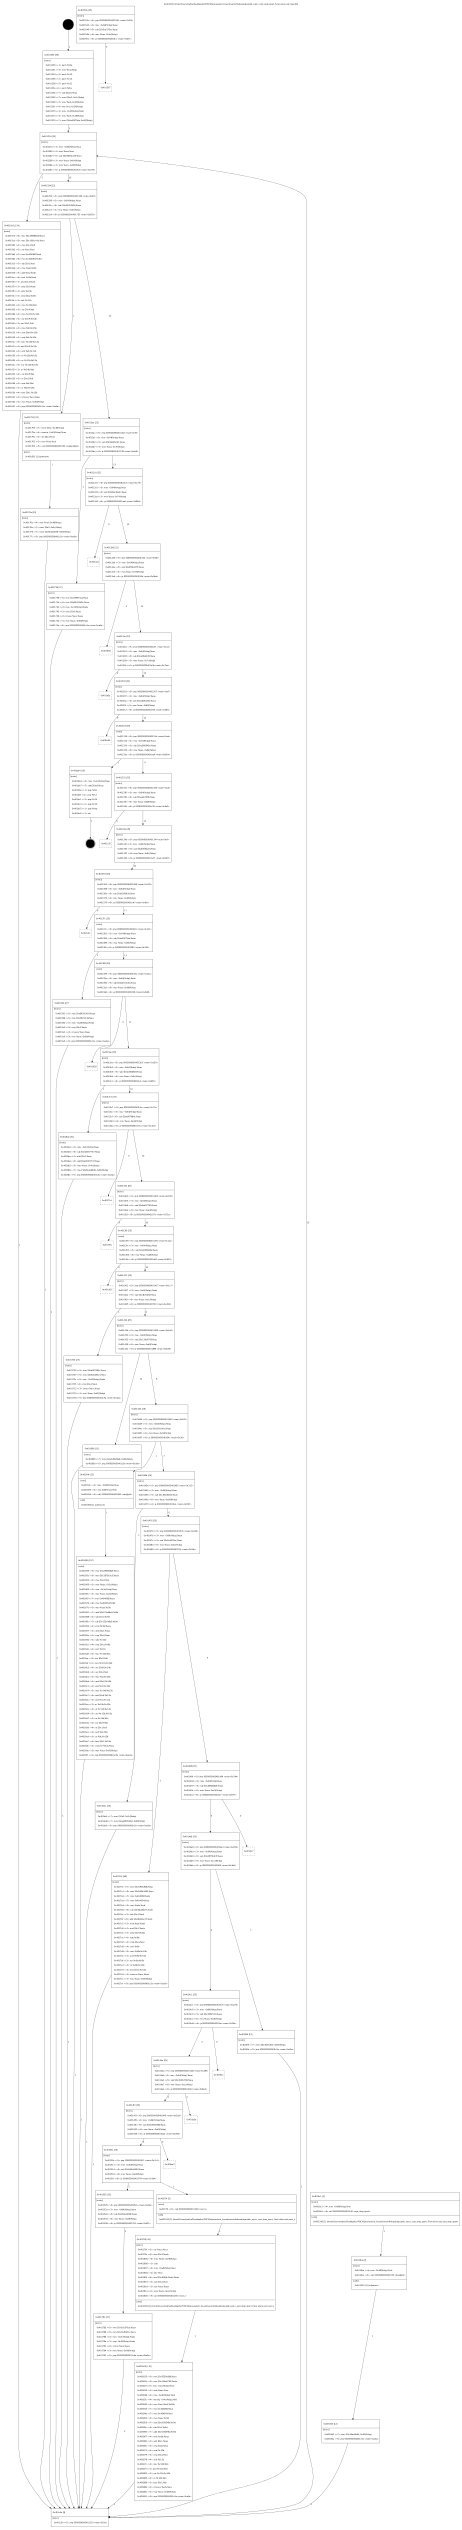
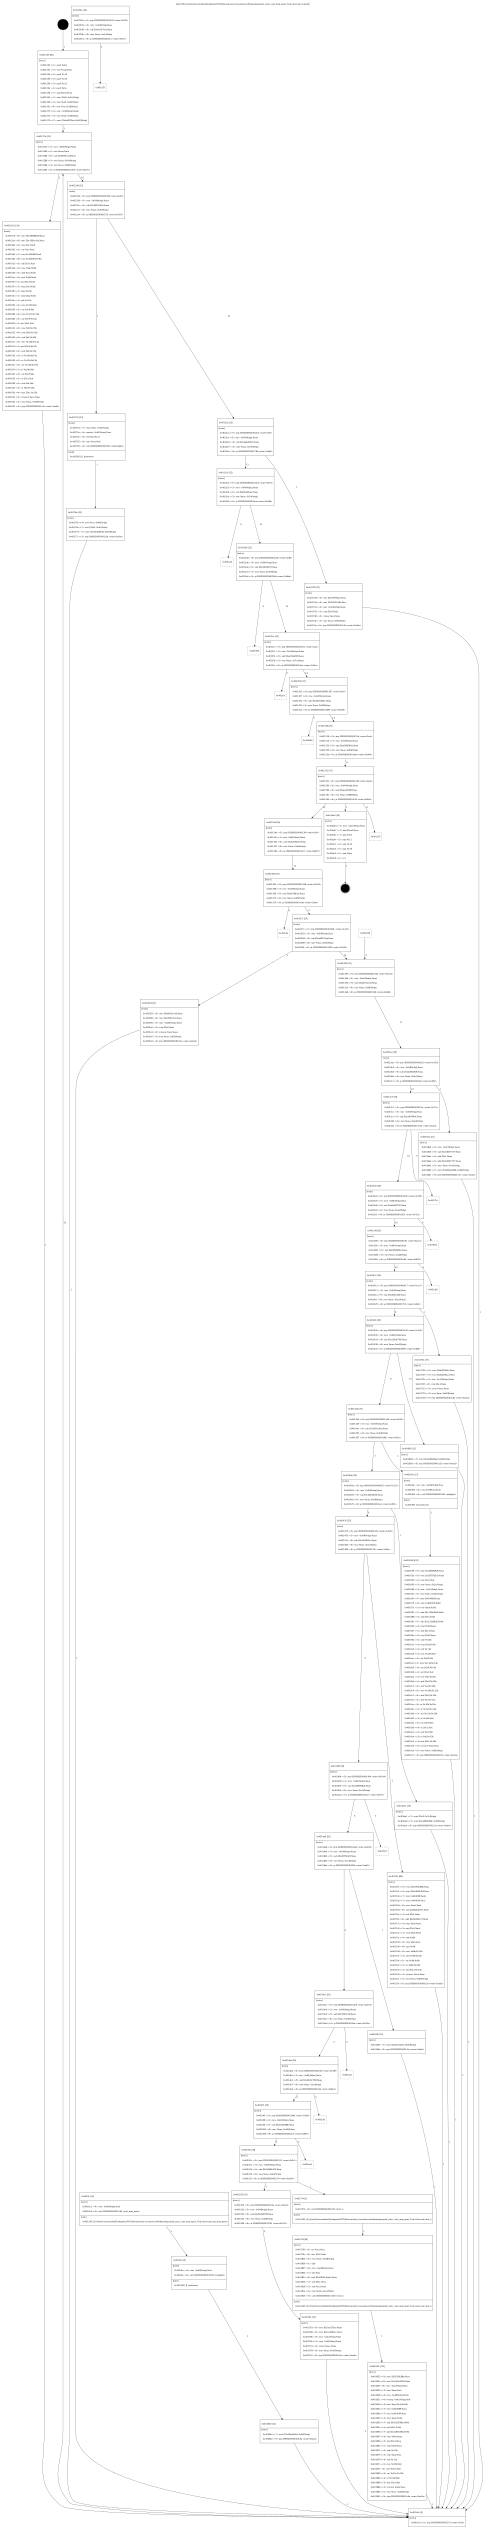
(117, 763) -> (345, 807)
(116, 1035) -> (365, 948)
